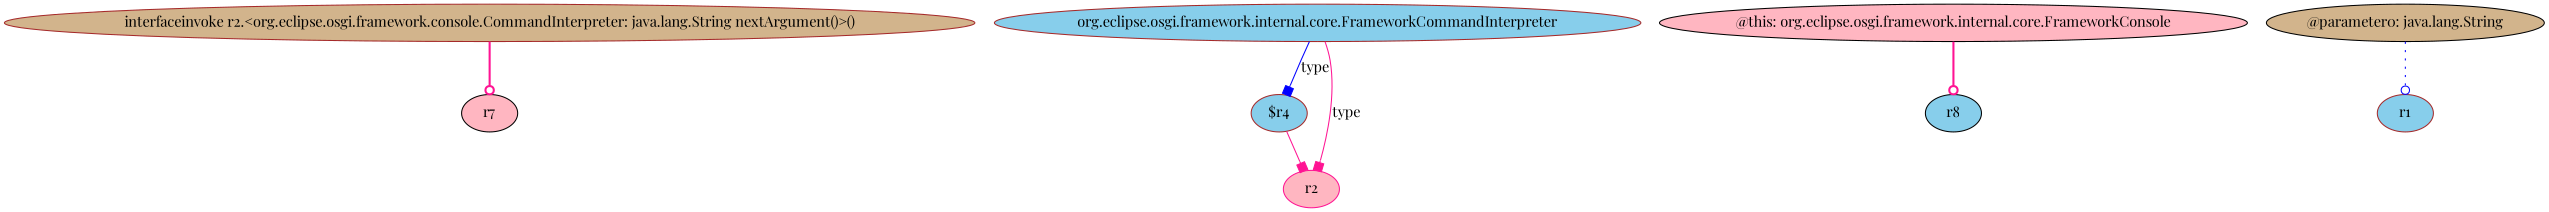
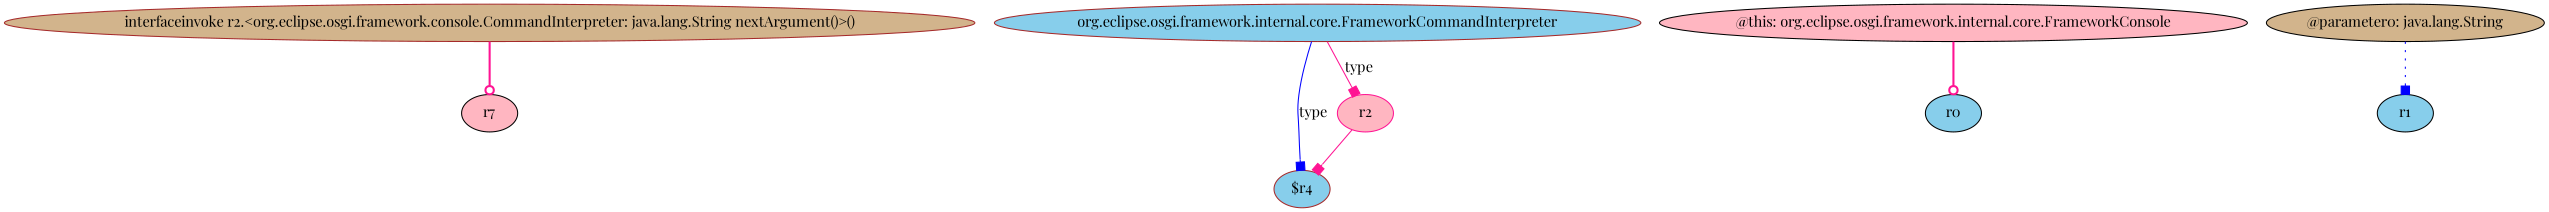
(2405, 64) -> (2405, 63)
(1953, 113) -> (1953, 113)
(2405, 113) -> (2405, 113)
(1293, 146) -> (1337, 147)
